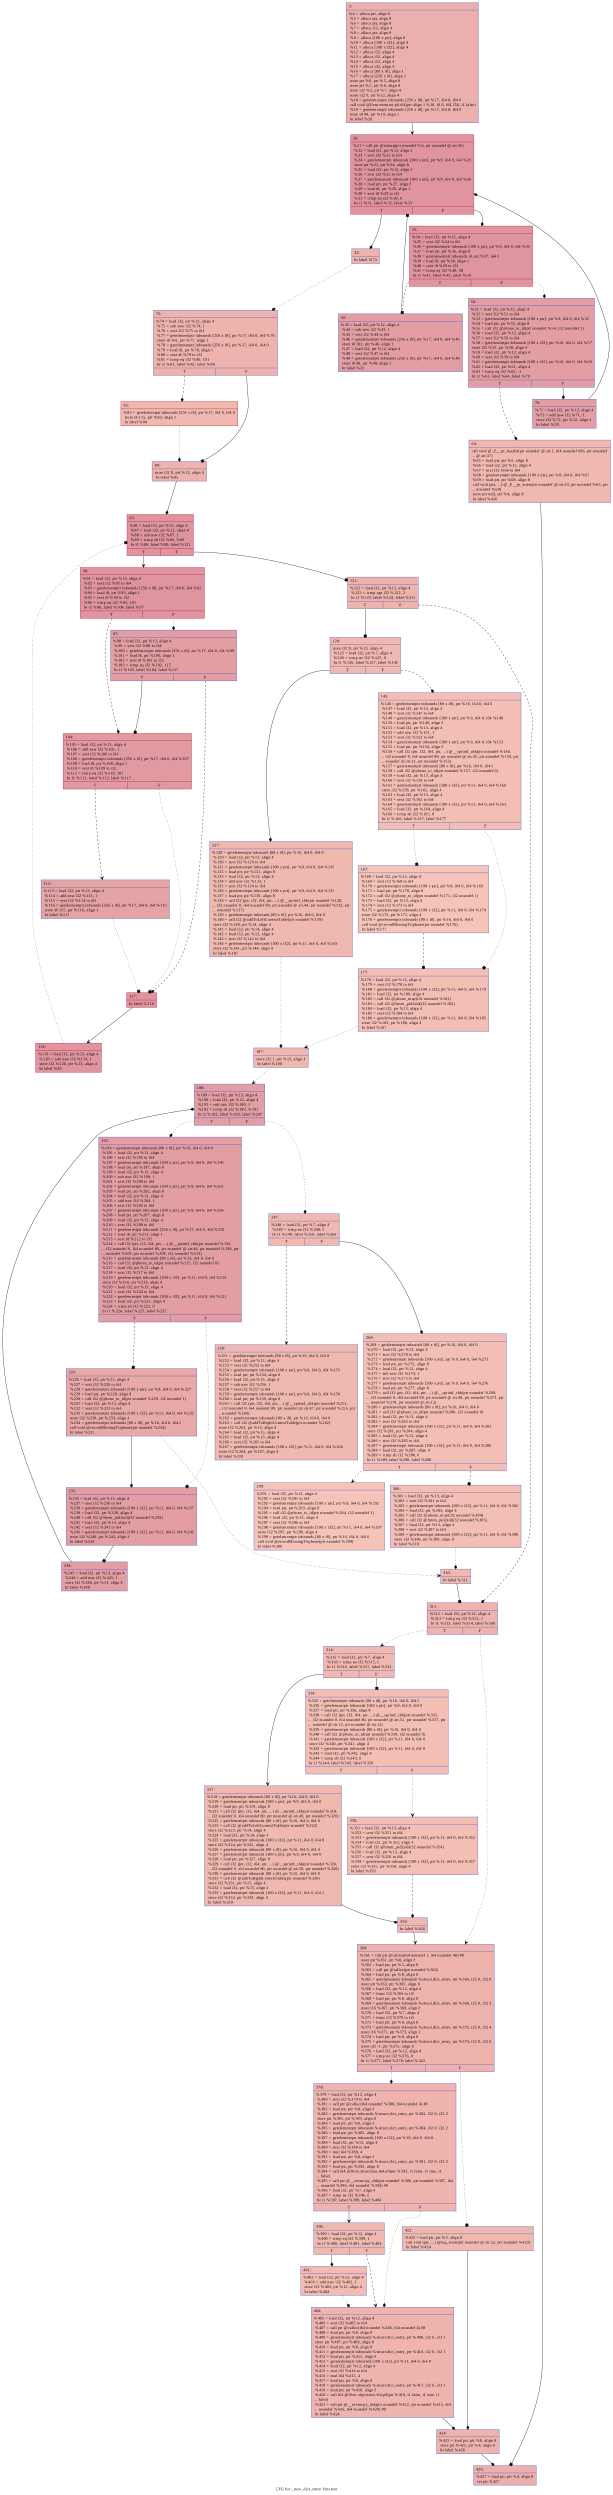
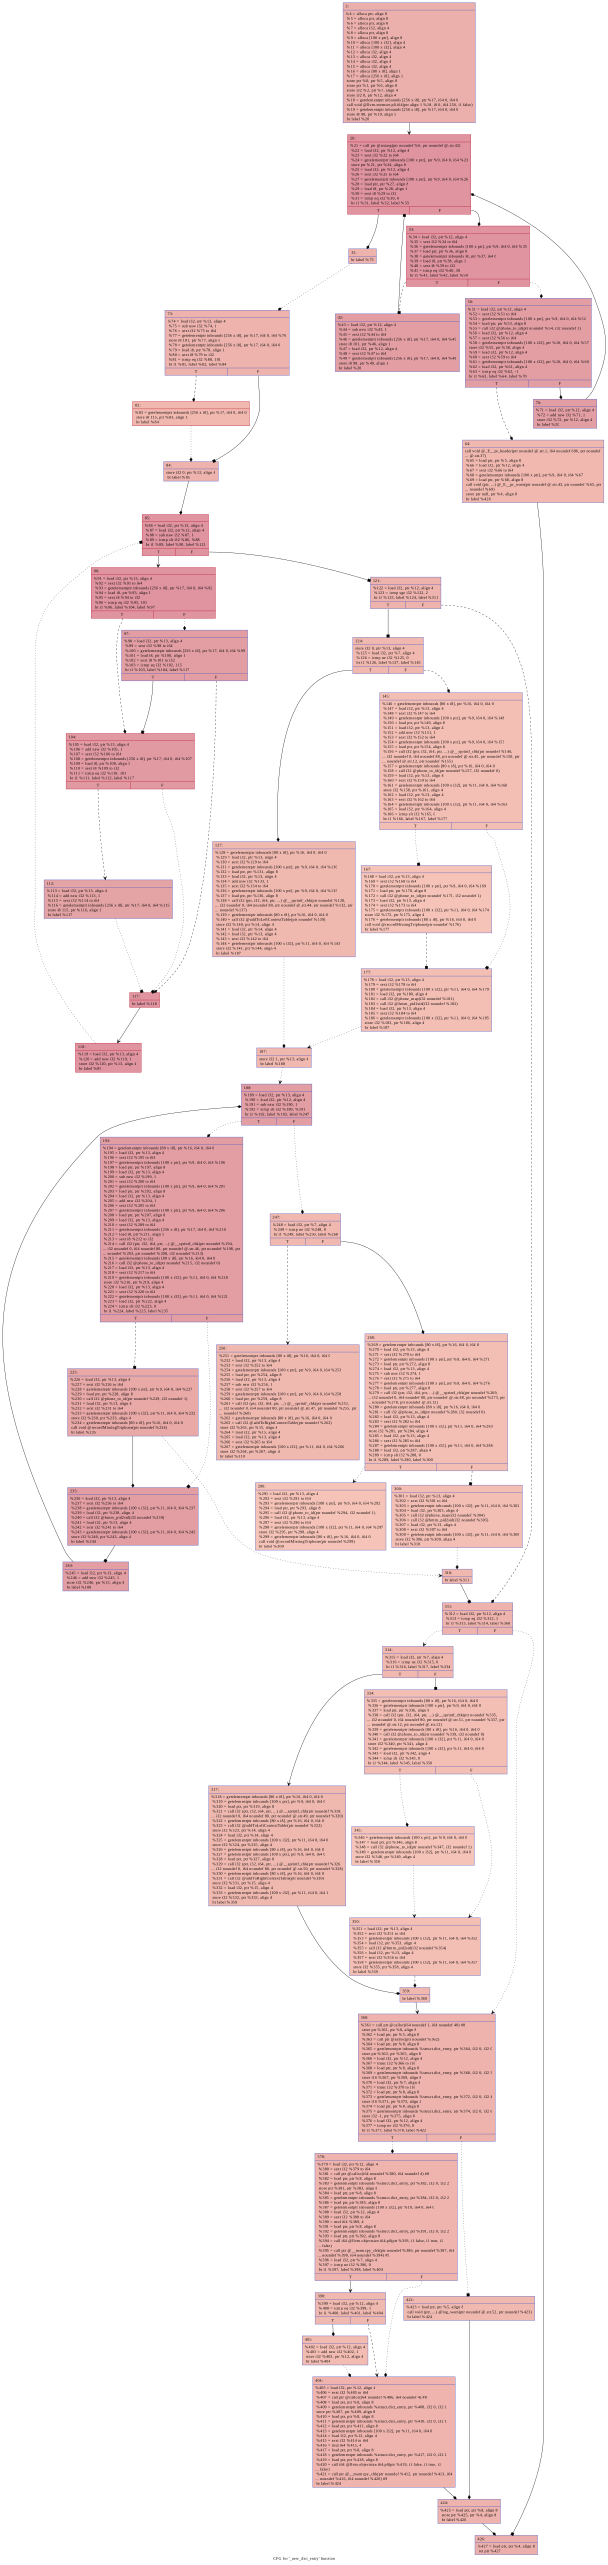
none -> (413, 1846)
